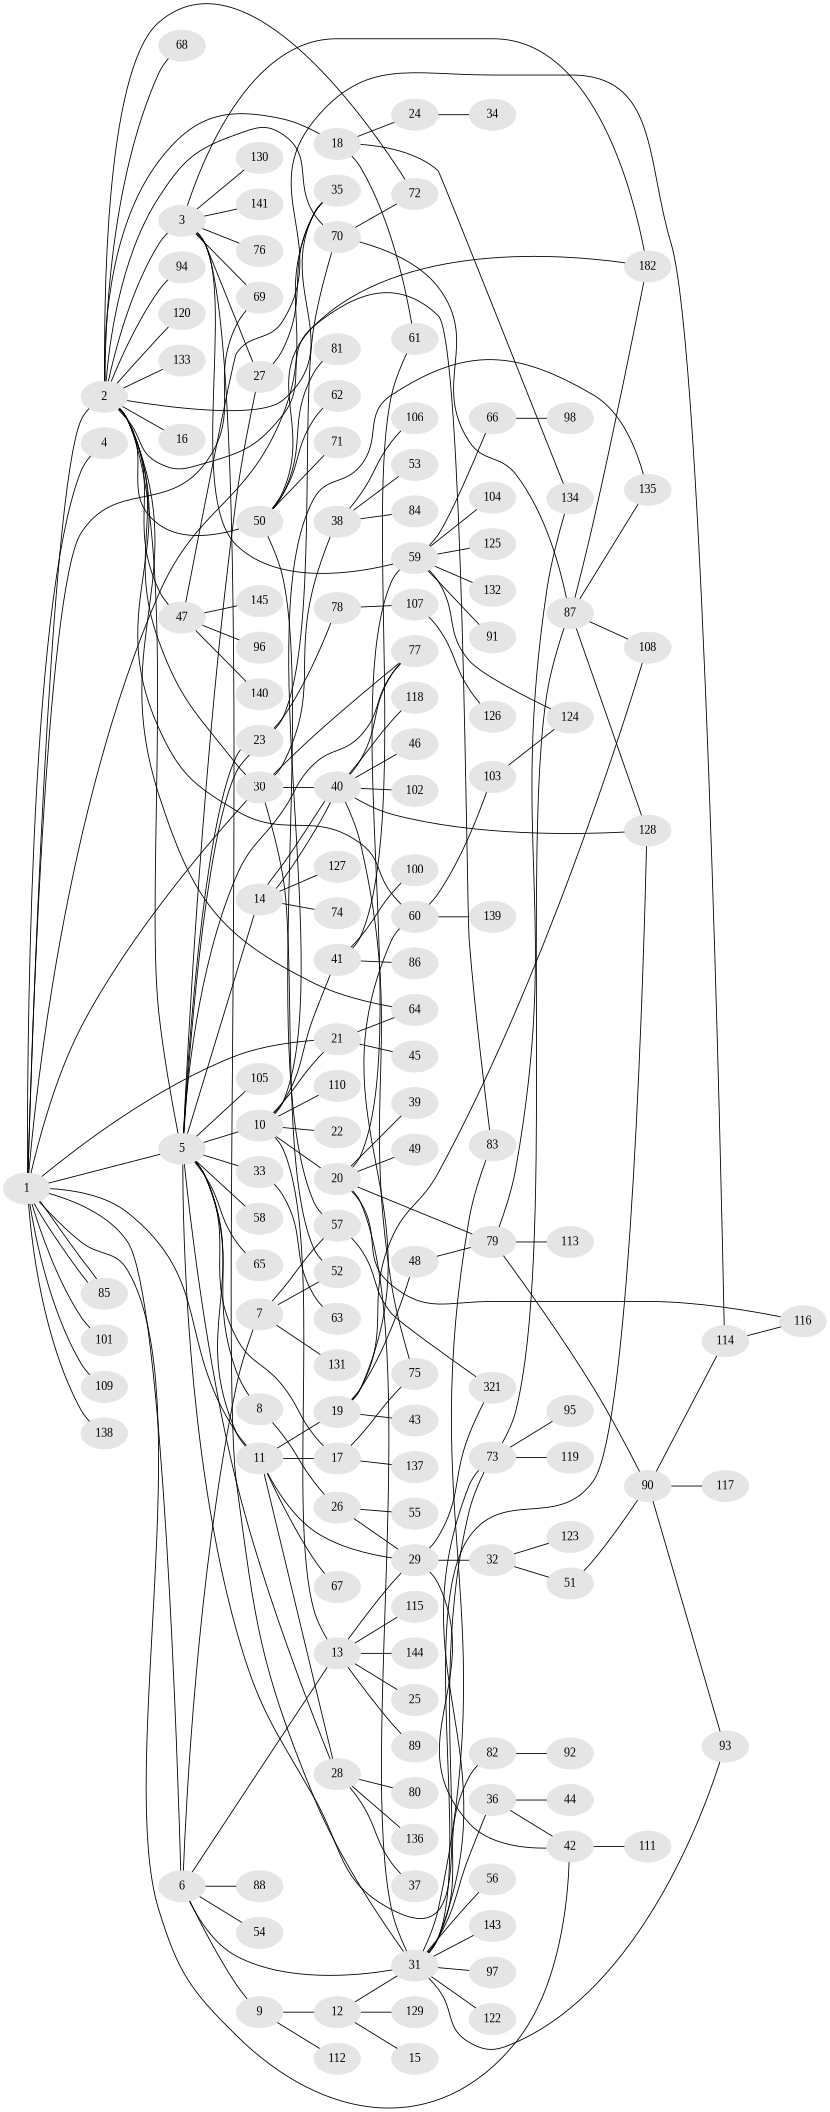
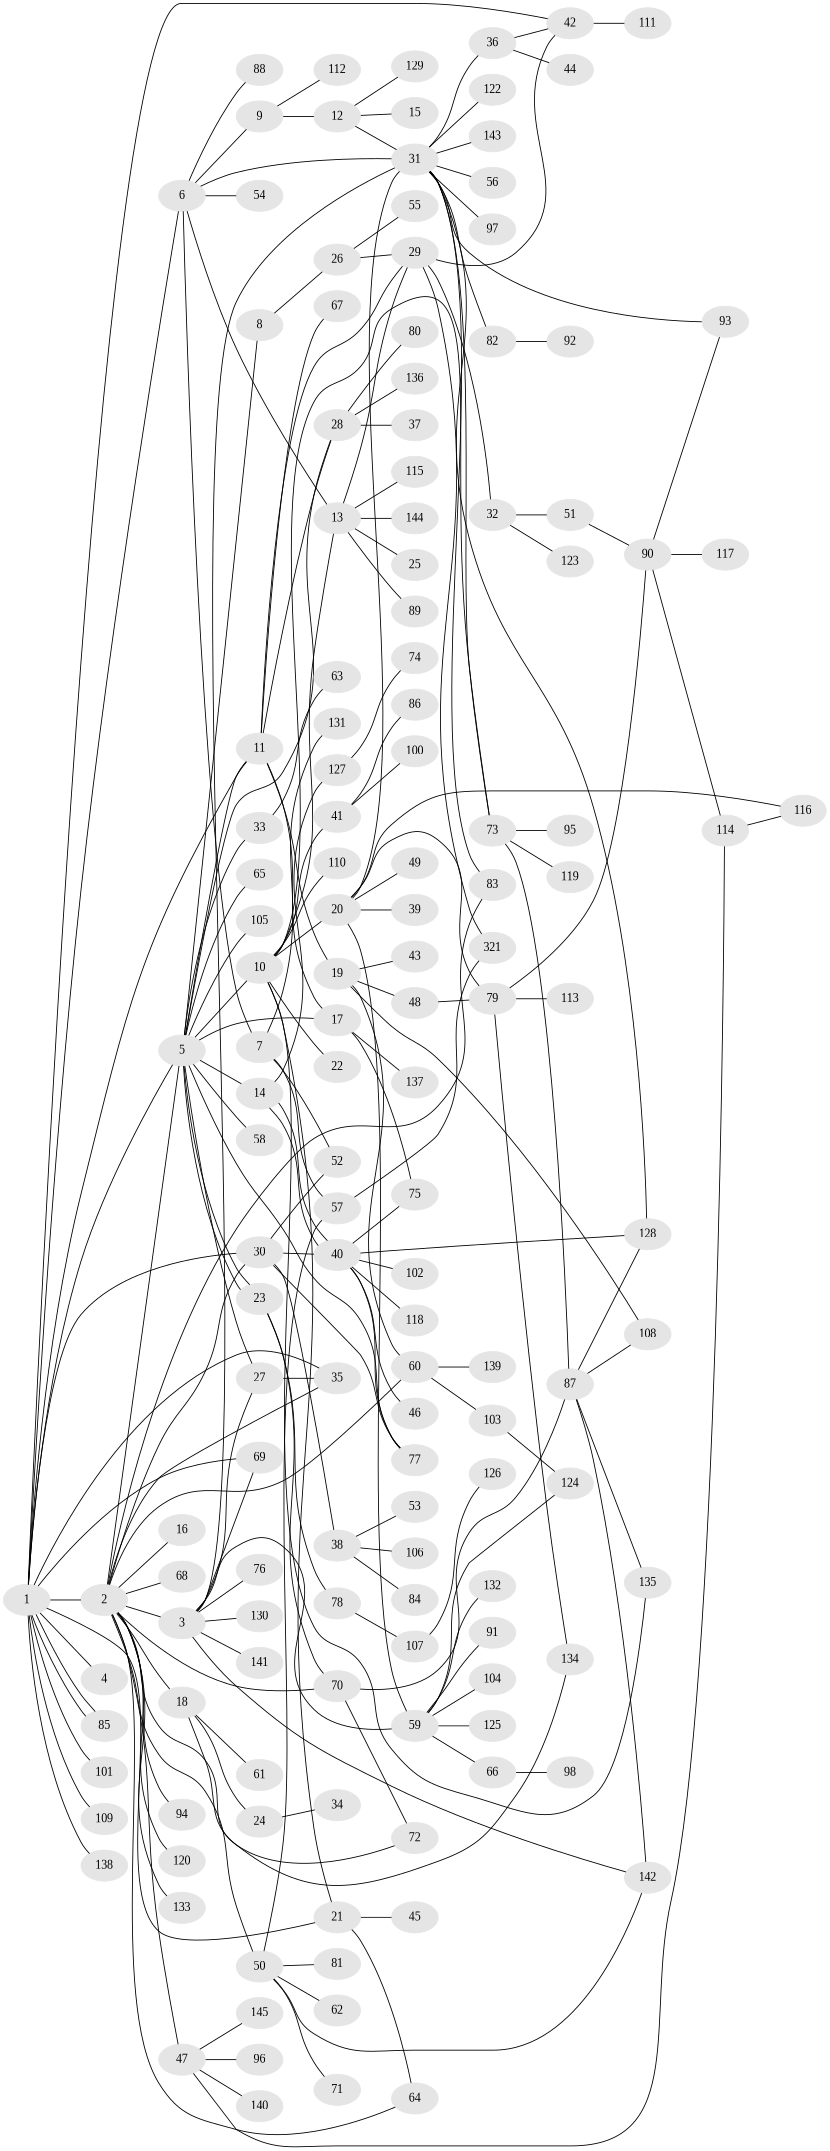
(648, 267) -> (648, 1878)
(384, 652) -> none
(305, 908) -> (376, 714)
(292, 1760) -> (342, 380)
